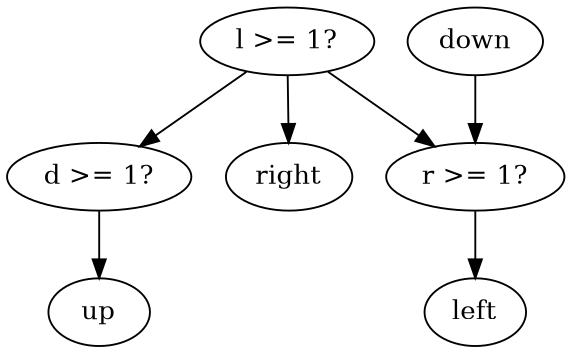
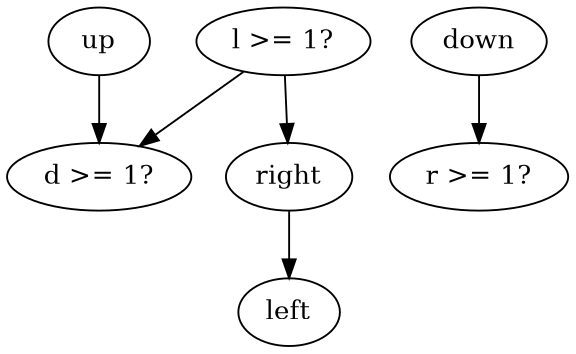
(374, 104) -> none
(99, 235) -> (99, 100)
(475, 235) -> (289, 235)
